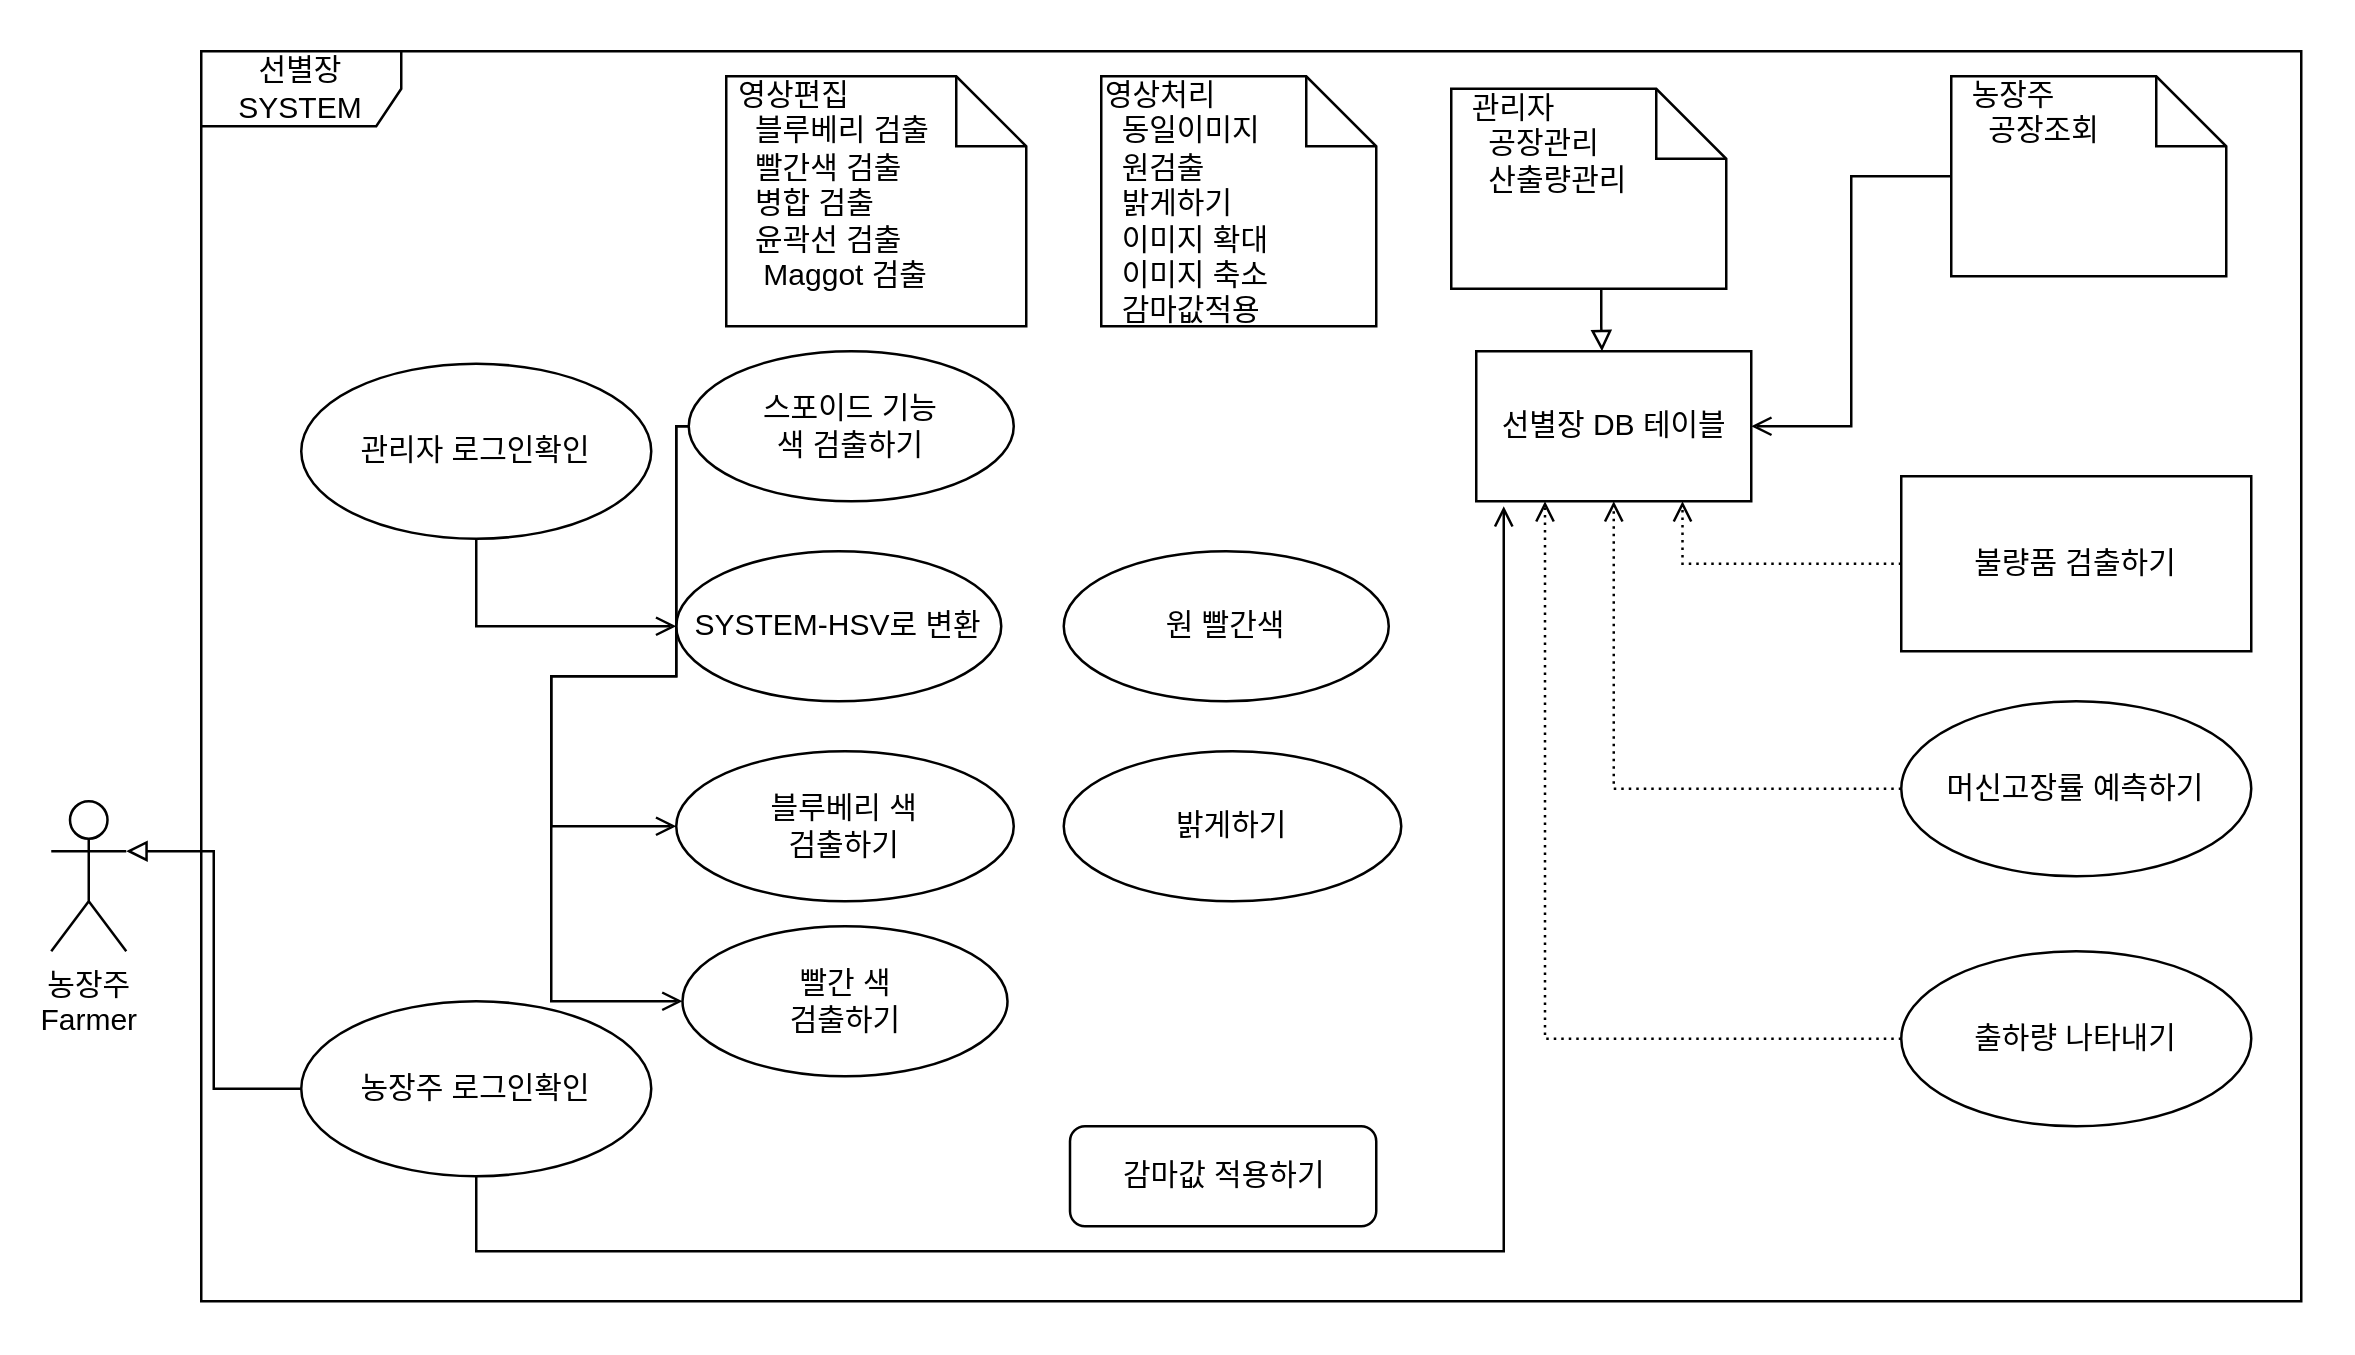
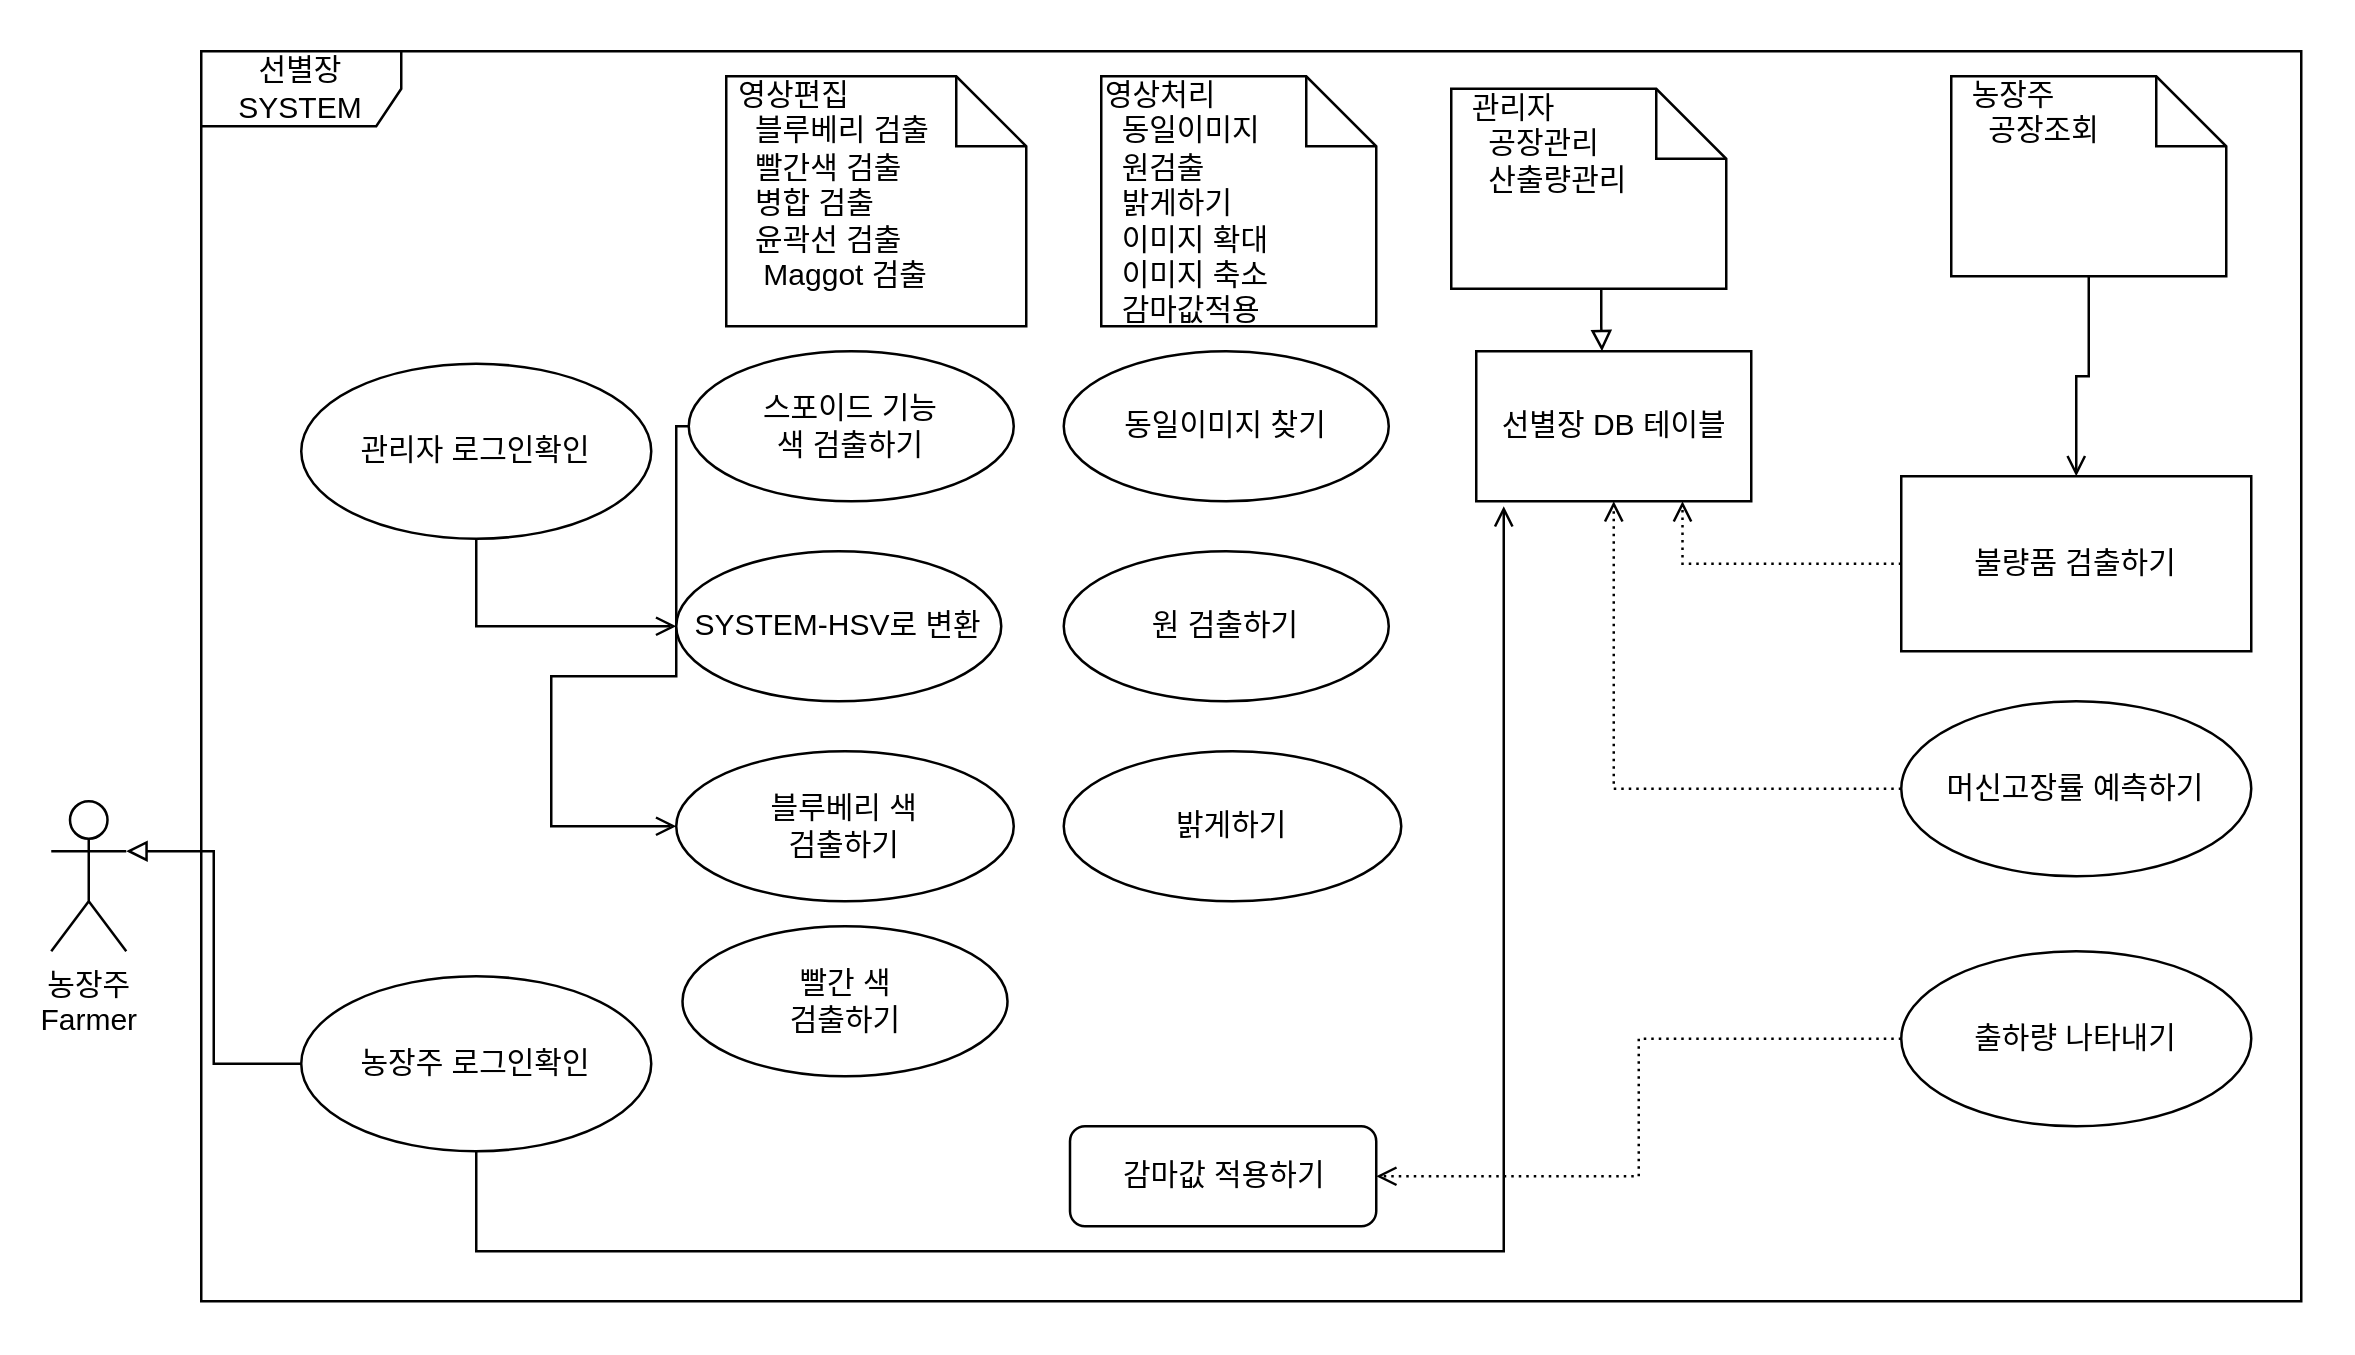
(1851, 298) -> (2086, 376)
none -> (1226, 426)
(1226, 626) -> (1226, 626)
(1545, 821) -> (1639, 1172)
(551, 978) -> none
(476, 1089) -> (476, 1064)
